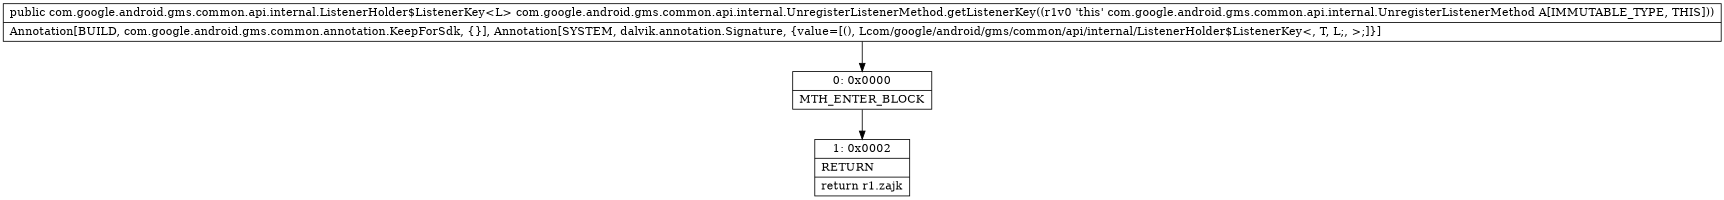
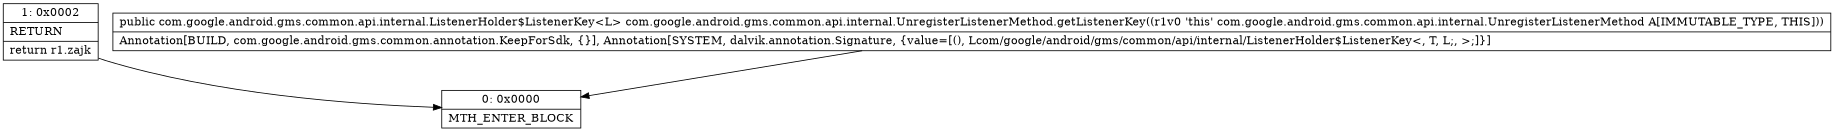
(862, 120) -> (264, 93)
